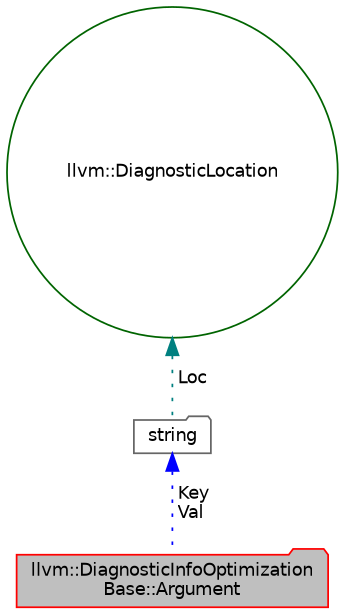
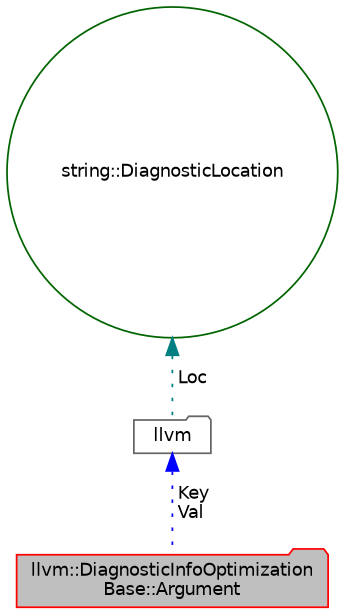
(172, 172) -> (172, 172)
(172, 437) -> (172, 437)
